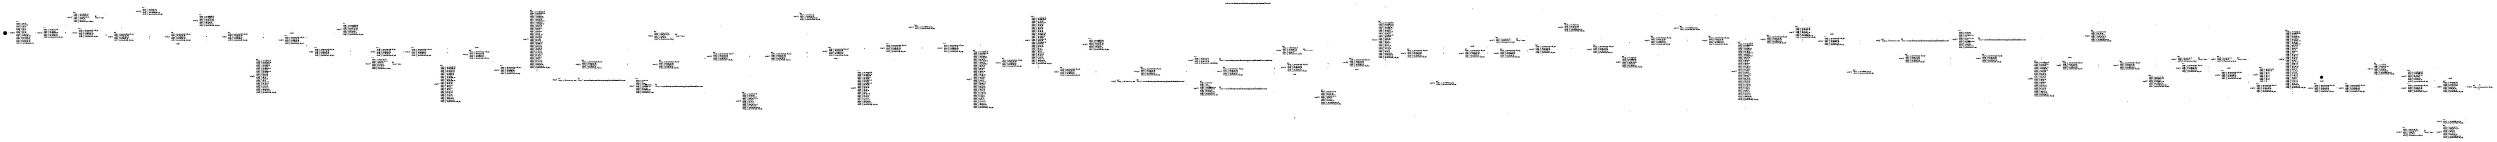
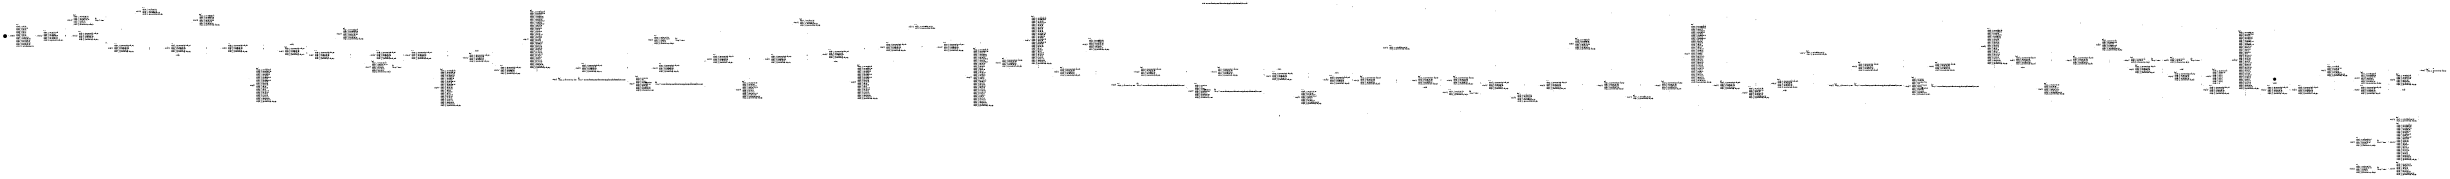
(1230, 61) -> none
